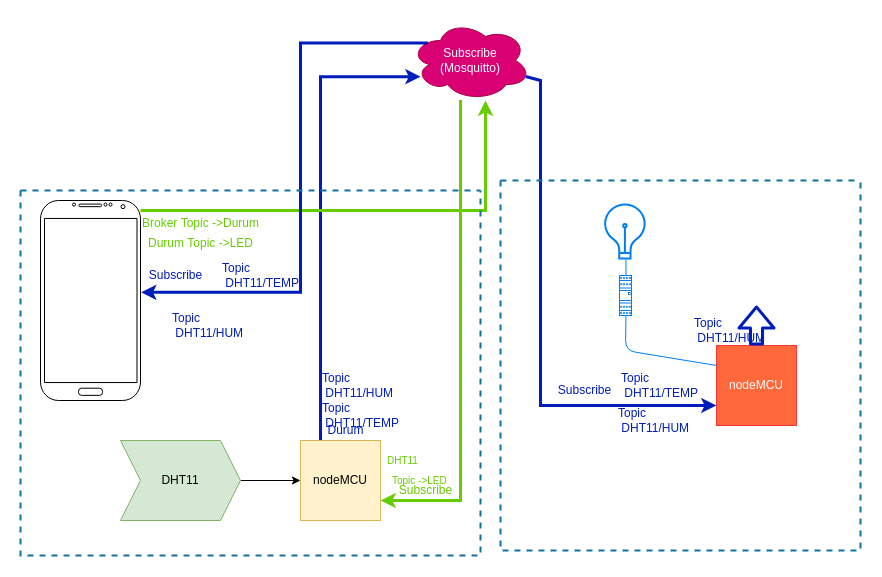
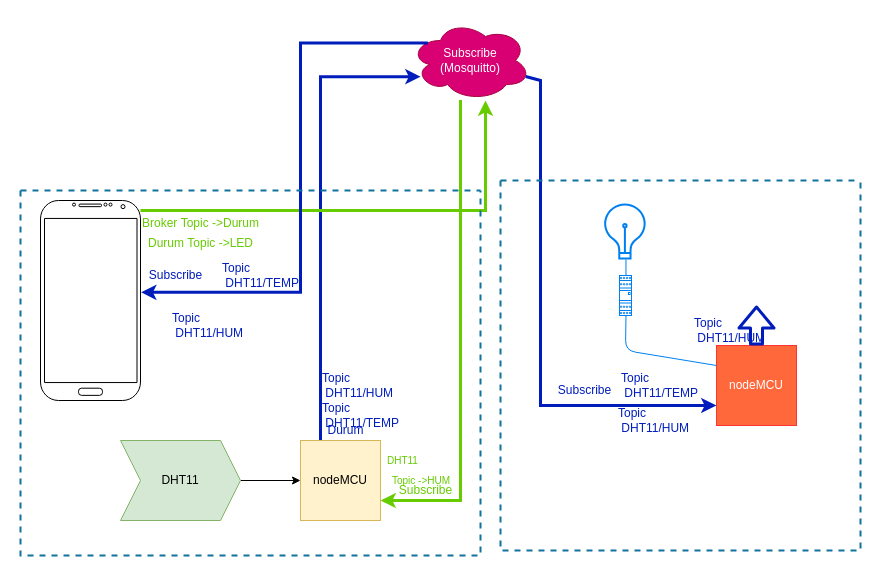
(426, 481) -> (426, 481)
